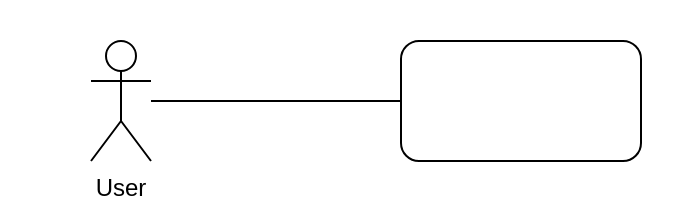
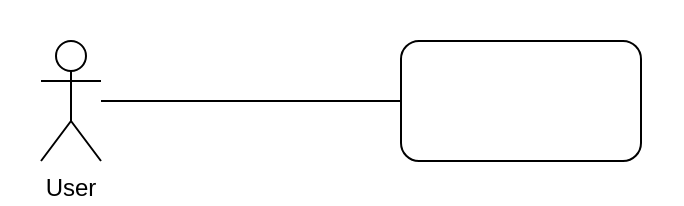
(121, 101) -> (71, 101)
